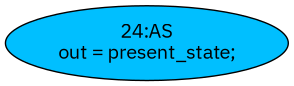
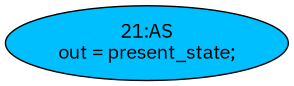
(147, 43) -> (147, 43)
